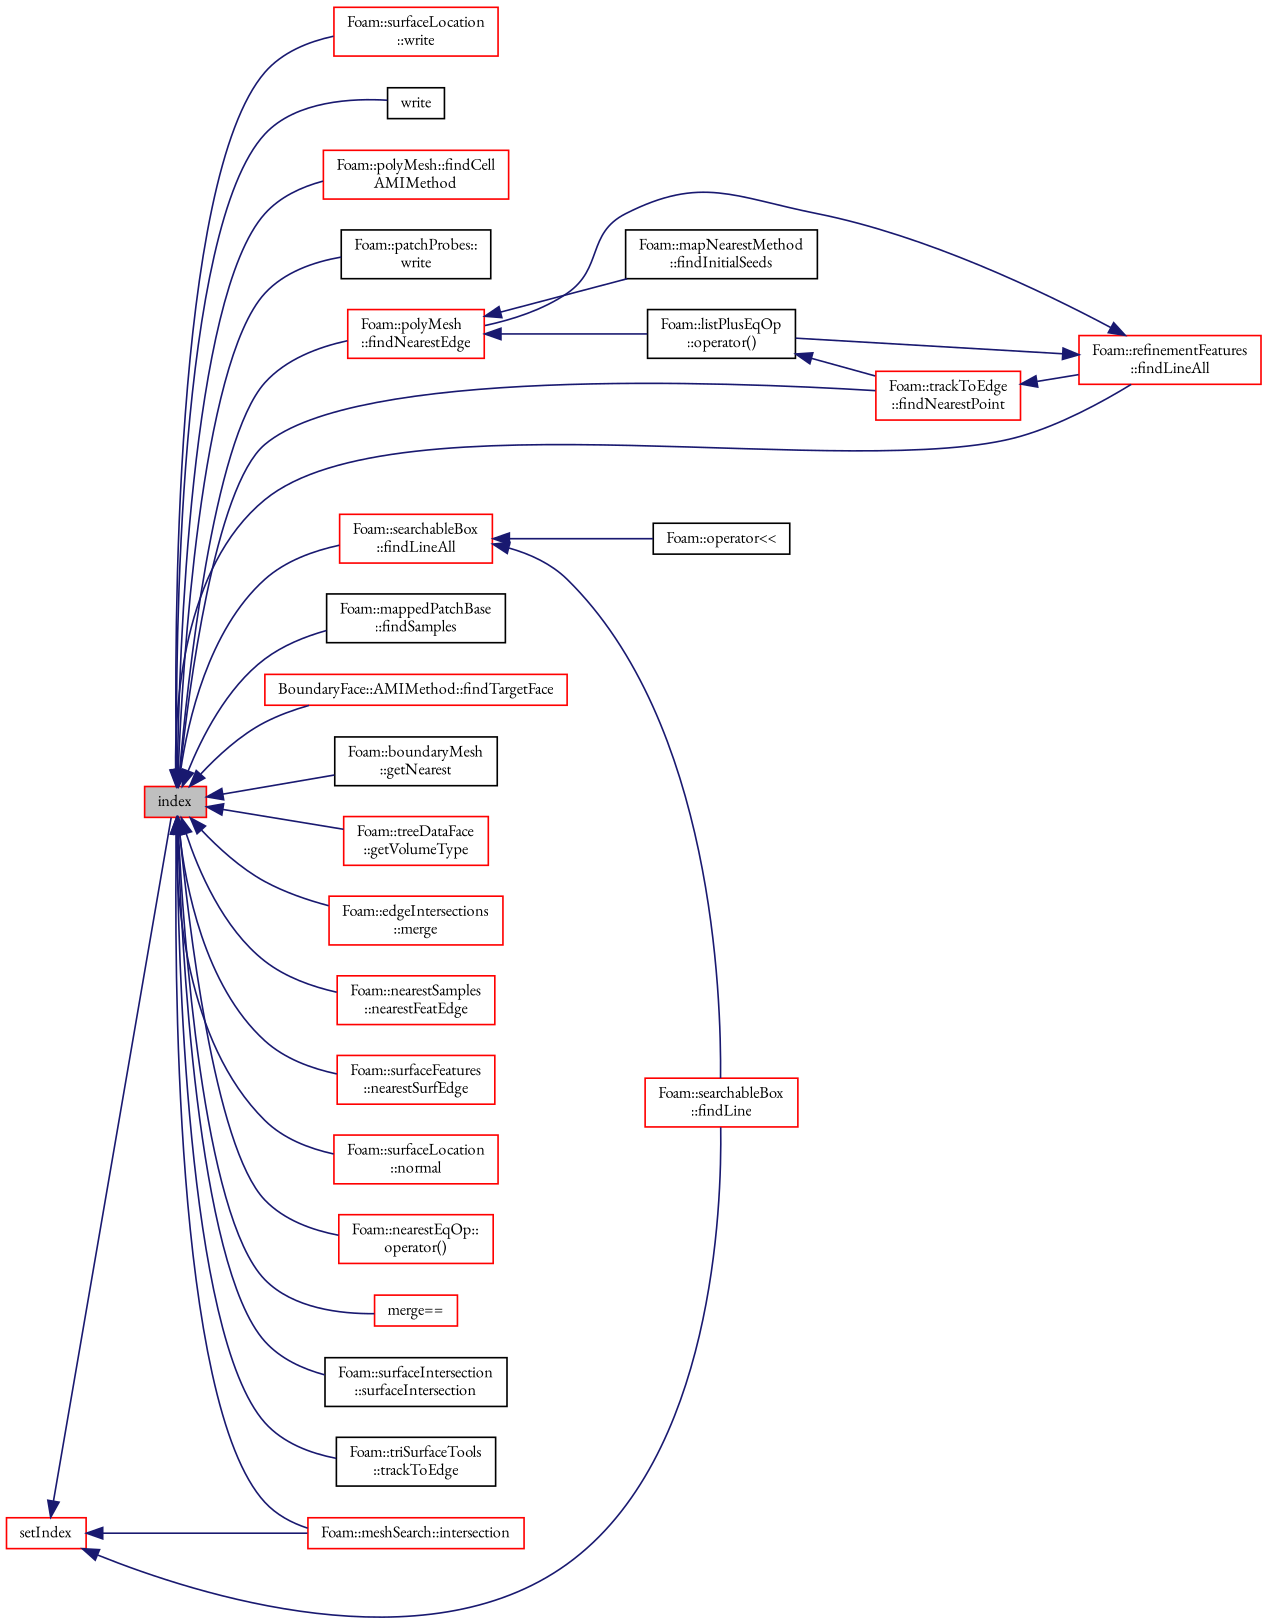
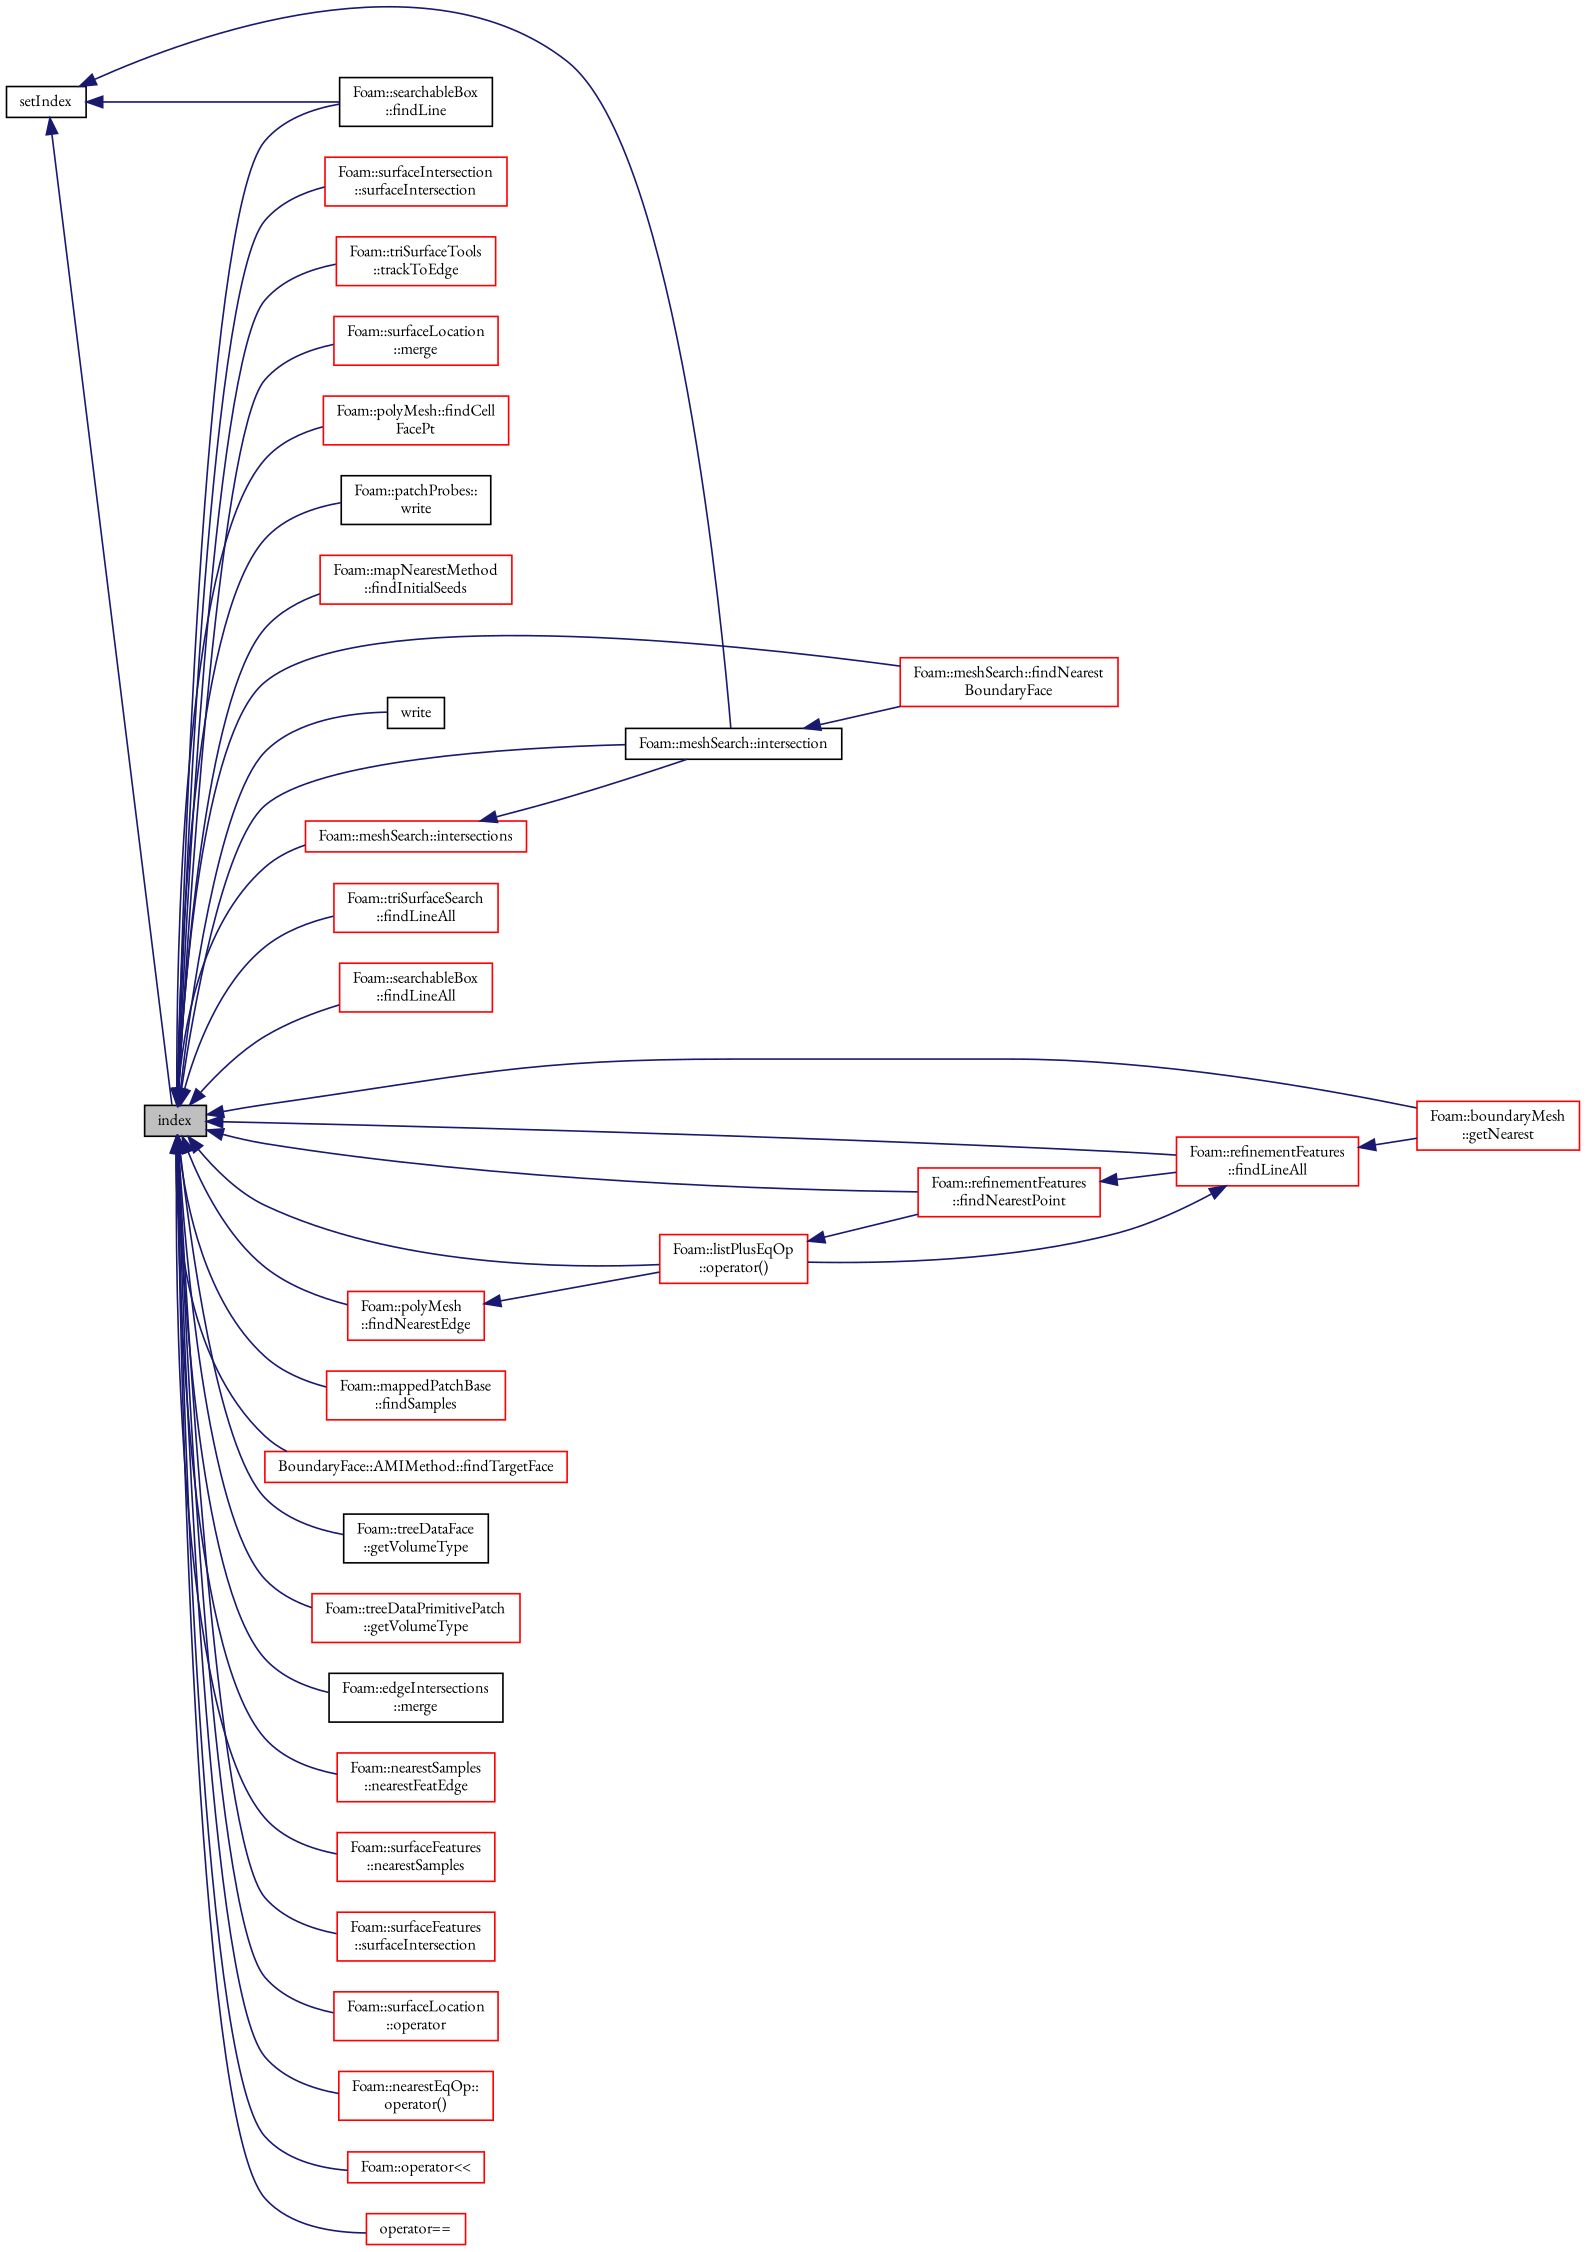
(416, 32) -> (416, 341)
(416, 175) -> (416, 420)
(782, 206) -> (1396, 1141)
(722, 254) -> (416, 580)
(589, 289) -> (224, 729)
(722, 334) -> (734, 1259)
(948, 396) -> (1009, 1192)
(581, 539) -> (198, 1694)
(722, 539) -> (416, 2167)
(416, 618) -> (416, 1395)
none -> (1009, 682)
(416, 761) -> (1498, 1126)
(681, 781) -> (221, 336)
(176, 802) -> (176, 1121)
none -> (416, 836)
(416, 841) -> (416, 1538)
none -> (416, 908)
(416, 921) -> (416, 1698)
(416, 1080) -> (416, 1937)
(722, 1103) -> (416, 102)
(416, 1159) -> (416, 2016)
none -> (415, 1251)
(416, 1311) -> (416, 2229)
(416, 1382) -> (416, 182)
(416, 1462) -> (416, 261)
(46, 1533) -> (46, 102)
(416, 1533) -> (734, 744)
none -> (416, 1618)
none -> (416, 1857)
